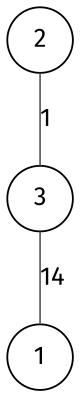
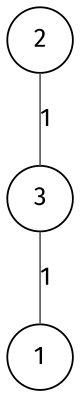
(53, 278) -> (46, 278)
